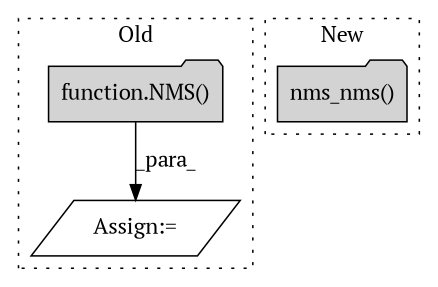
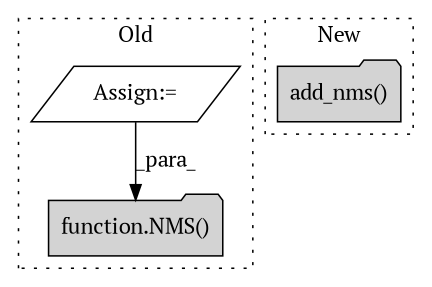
(342, 94) -> (339, 94)
(136, 153) -> (136, 153)
